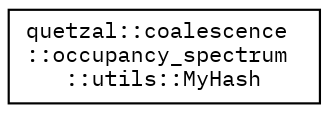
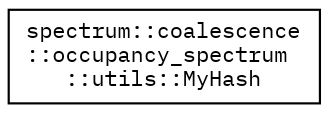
(164, 57) -> (164, 57)
